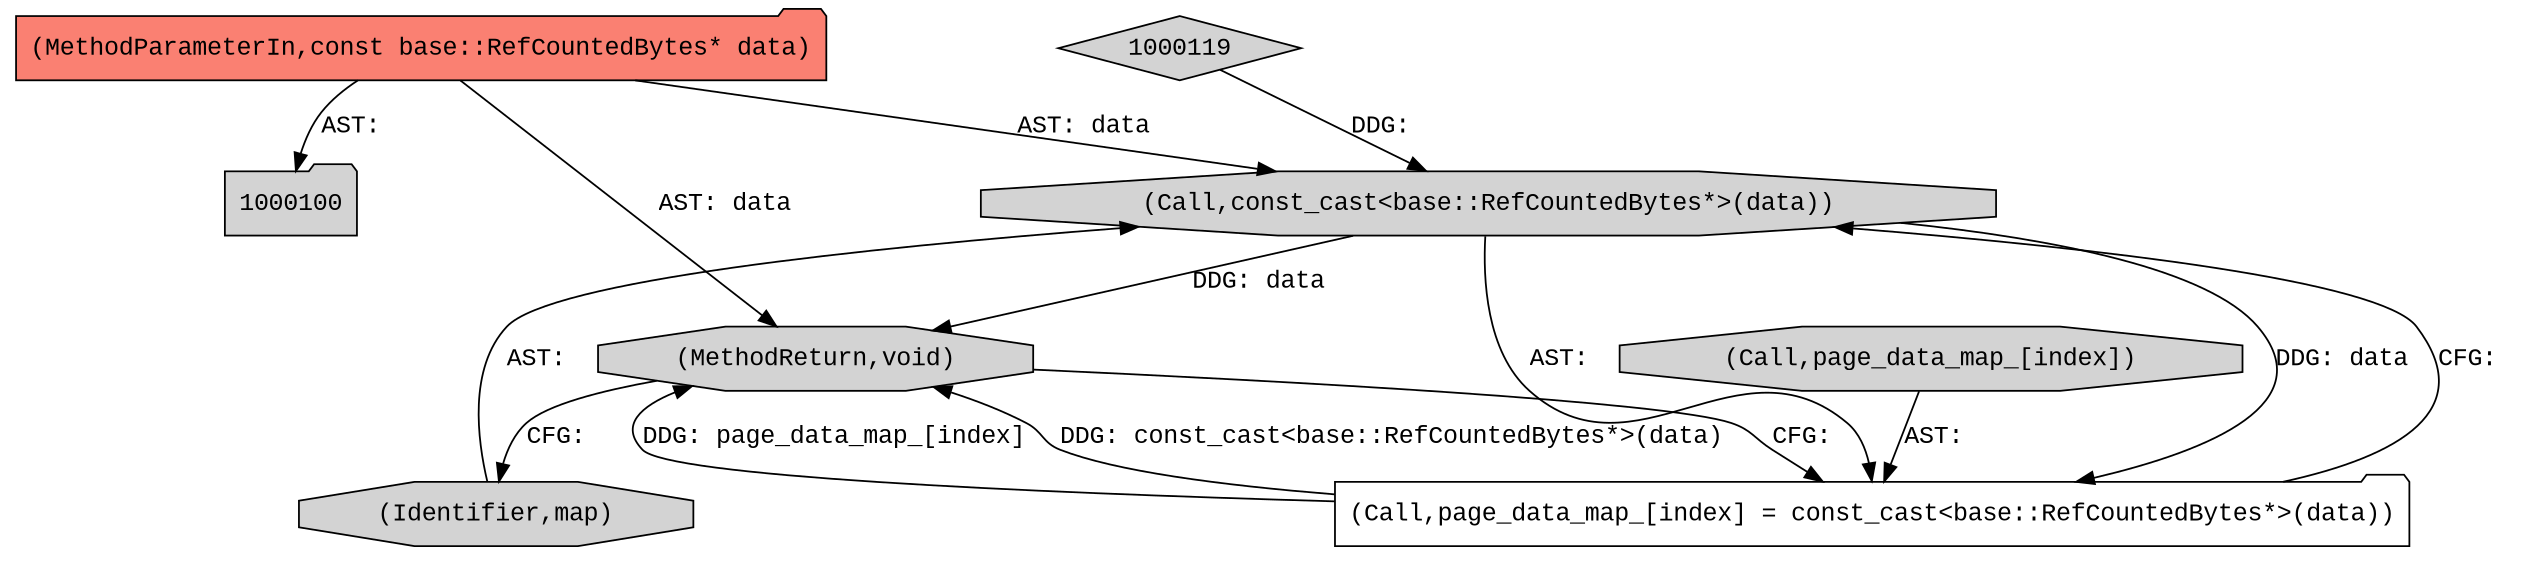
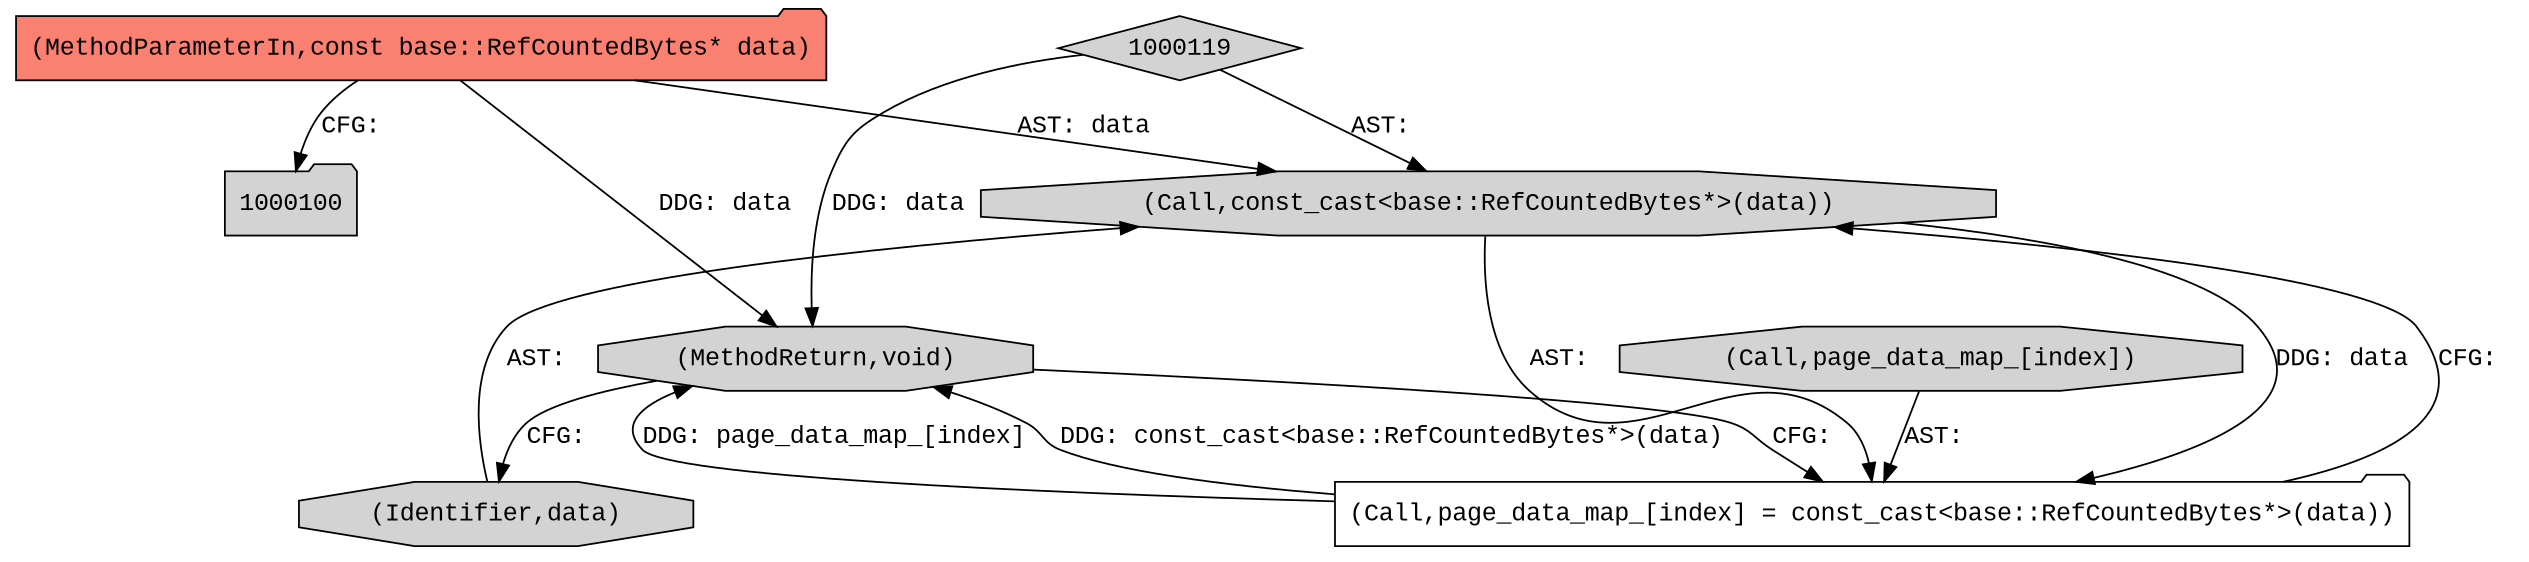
(359, 126) -> (359, 126)
(1389, 126) -> (1389, 126)
(725, 203) -> (725, 203)
(1152, 281) -> (898, 105)
(496, 514) -> (496, 514)
